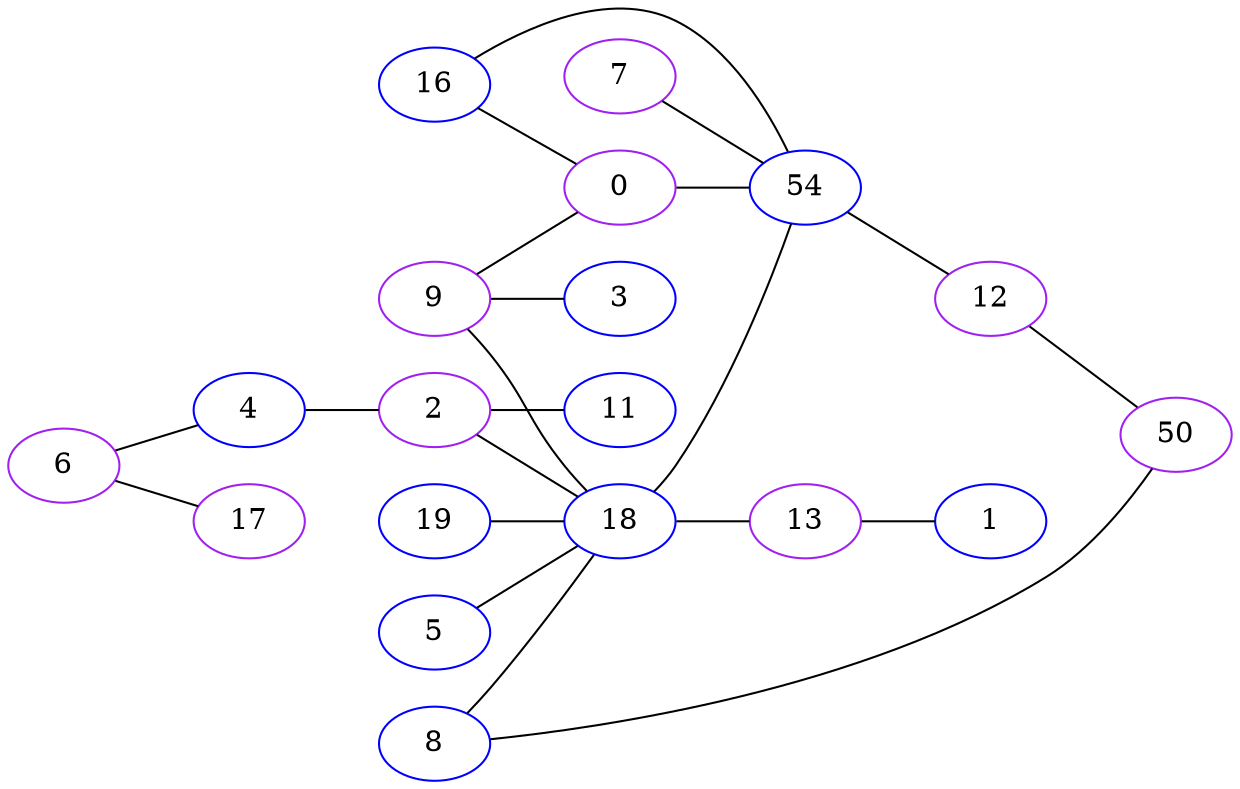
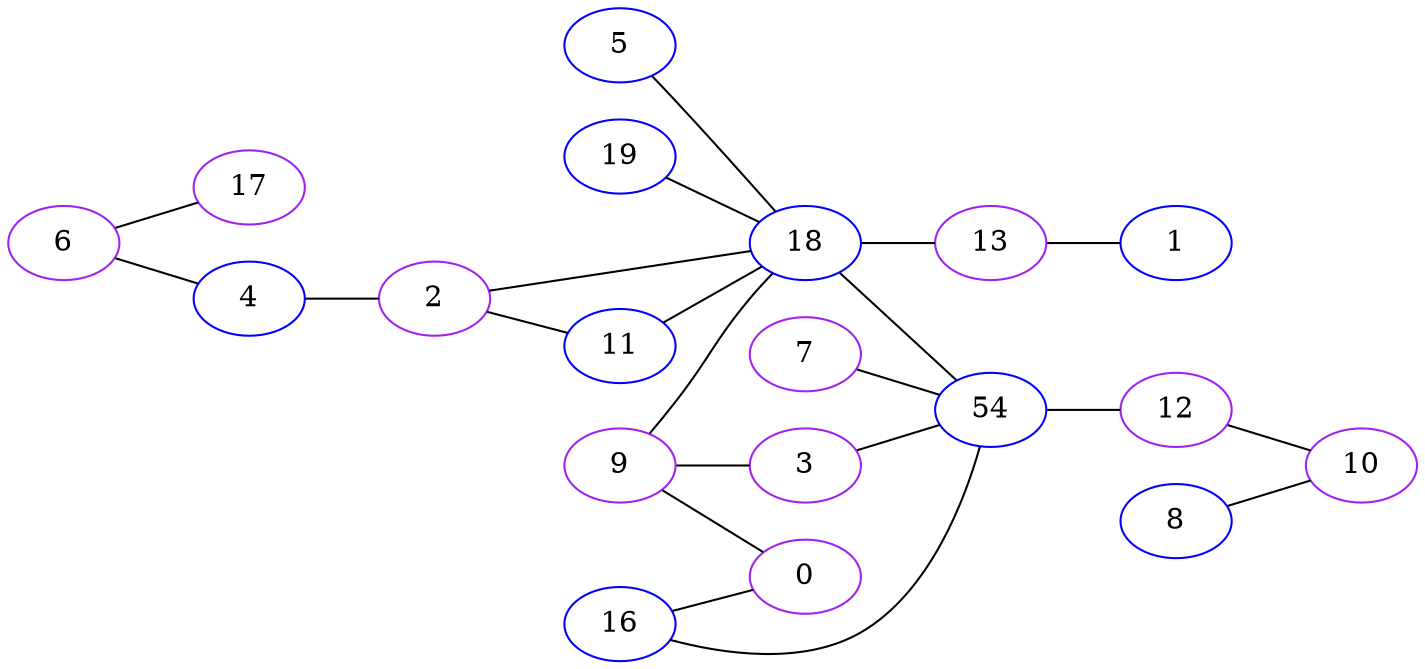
(713, 188) -> (898, 438)
(620, 299) -> (805, 465)
(1176, 435) -> (1361, 465)
(533, 636) -> (712, 295)
